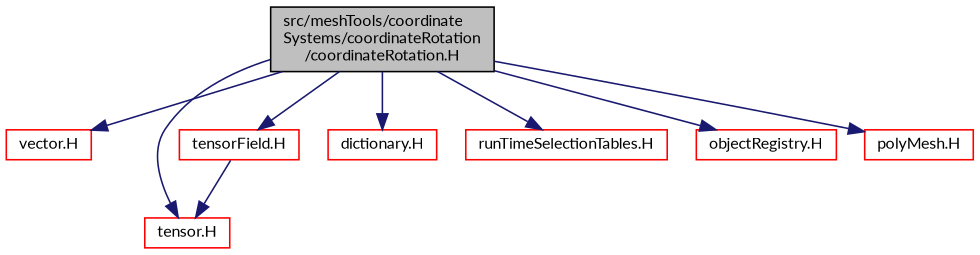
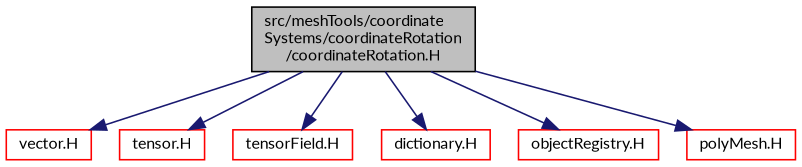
(566, 145) -> none
(217, 182) -> none
